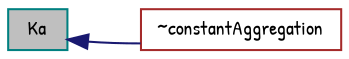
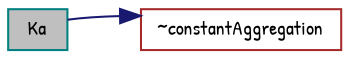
(114, 43) -> (94, 17)
